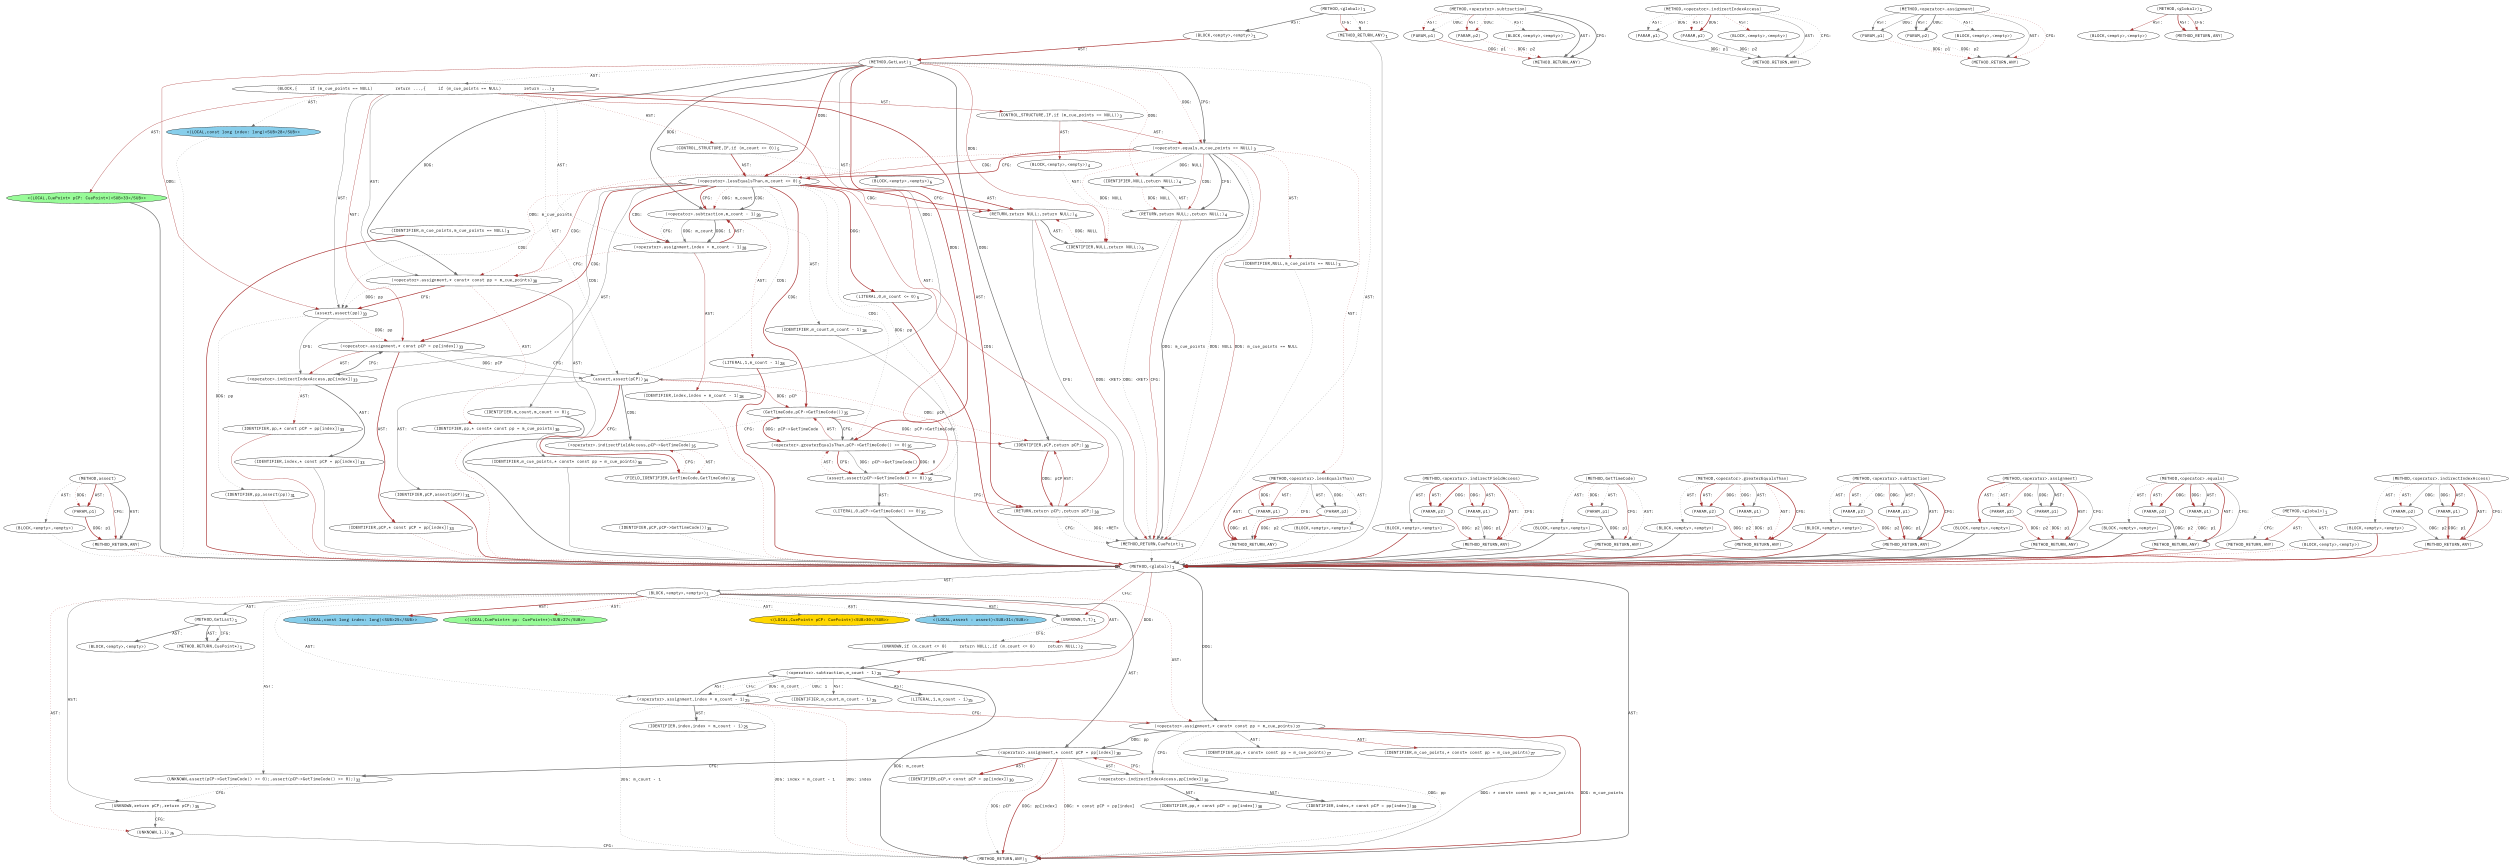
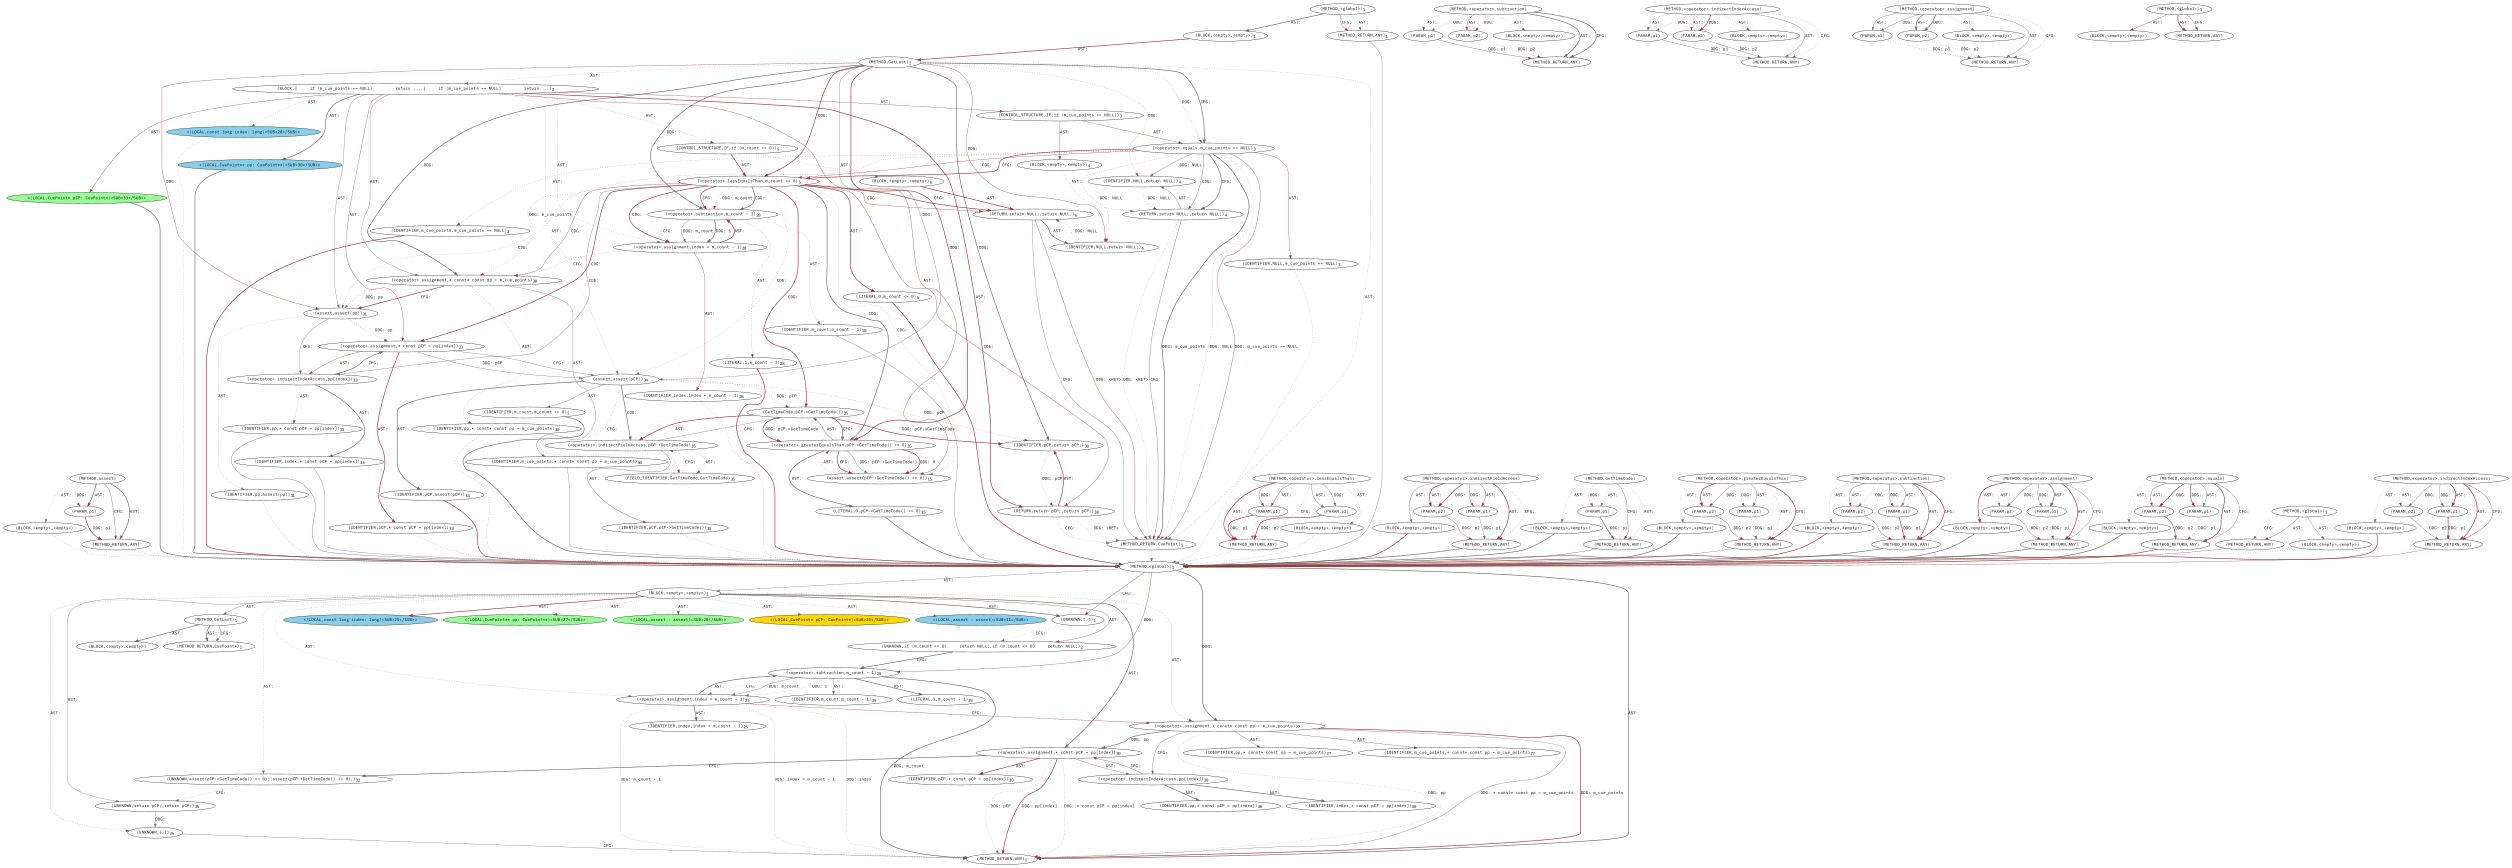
none -> (260, 165)
(1289, 193) -> (1289, 193)
(857, 231) -> (857, 231)
(1356, 281) -> (792, 157)
(604, 282) -> (577, 396)
(365, 313) -> (365, 313)
(851, 314) -> (851, 314)
(904, 330) -> (904, 330)
(755, 388) -> (755, 388)
(446, 394) -> (446, 394)
(225, 396) -> (225, 396)
none -> (696, 420)
(718, 429) -> (718, 429)
(913, 436) -> (913, 436)
(552, 454) -> (552, 454)
none -> (600, 469)
(930, 478) -> (930, 478)
(1042, 478) -> (1042, 478)
(1063, 480) -> (1063, 480)
(879, 493) -> (795, 487)
(468, 495) -> (468, 495)
(957, 497) -> none
none -> (678, 620)
(162, 819) -> (162, 819)
